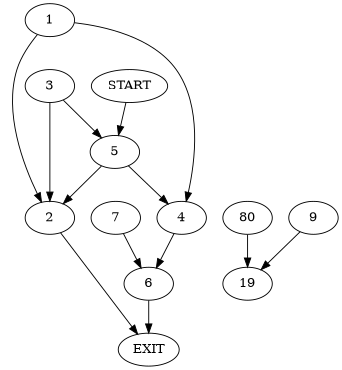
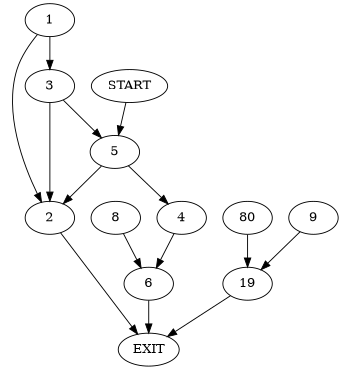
(179, 75) -> (50, 49)
(116, 218) -> (116, 218)
none -> (203, 314)
